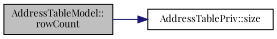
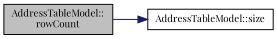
(210, 19) -> (210, 19)
